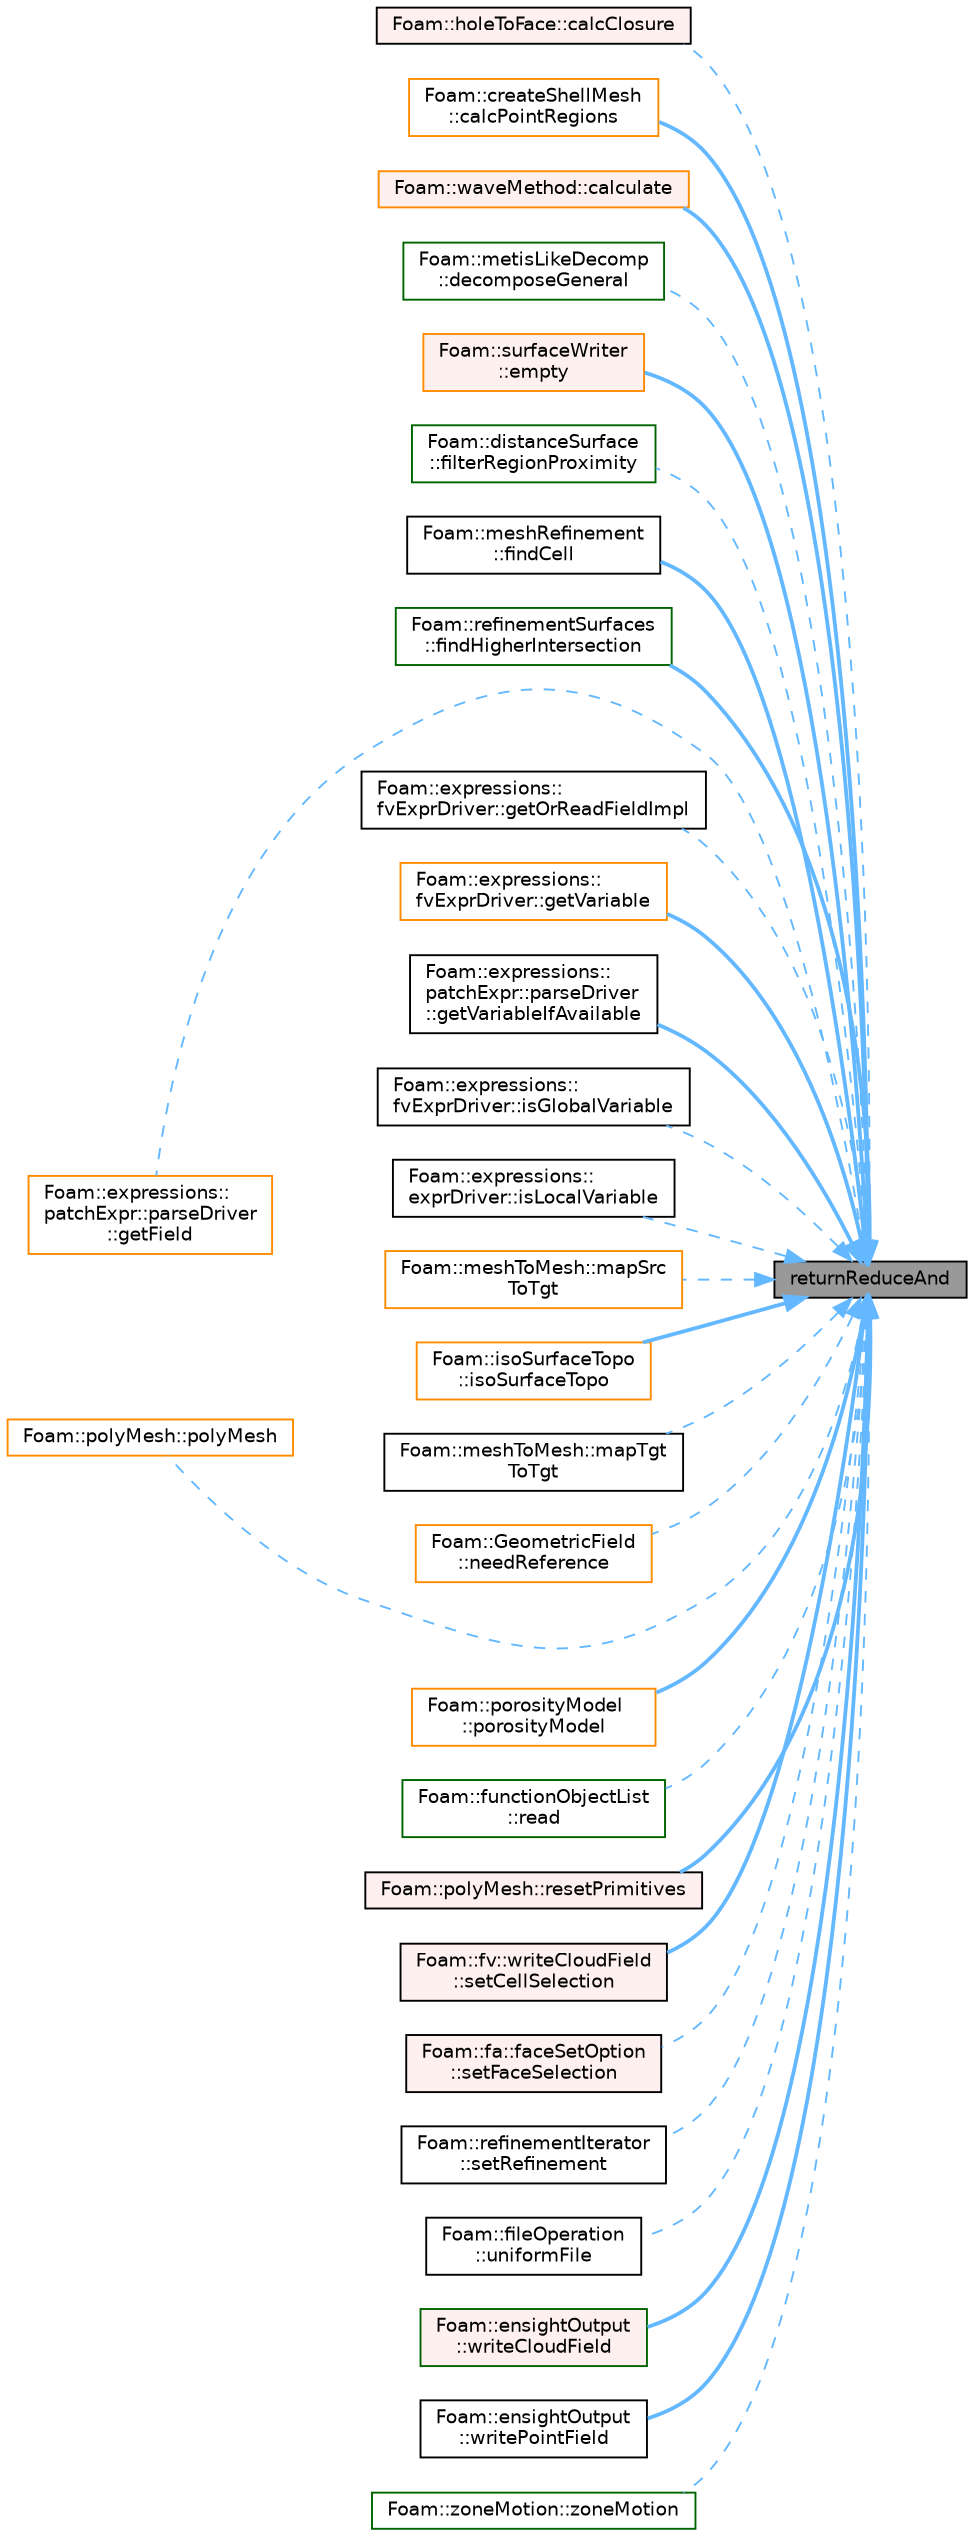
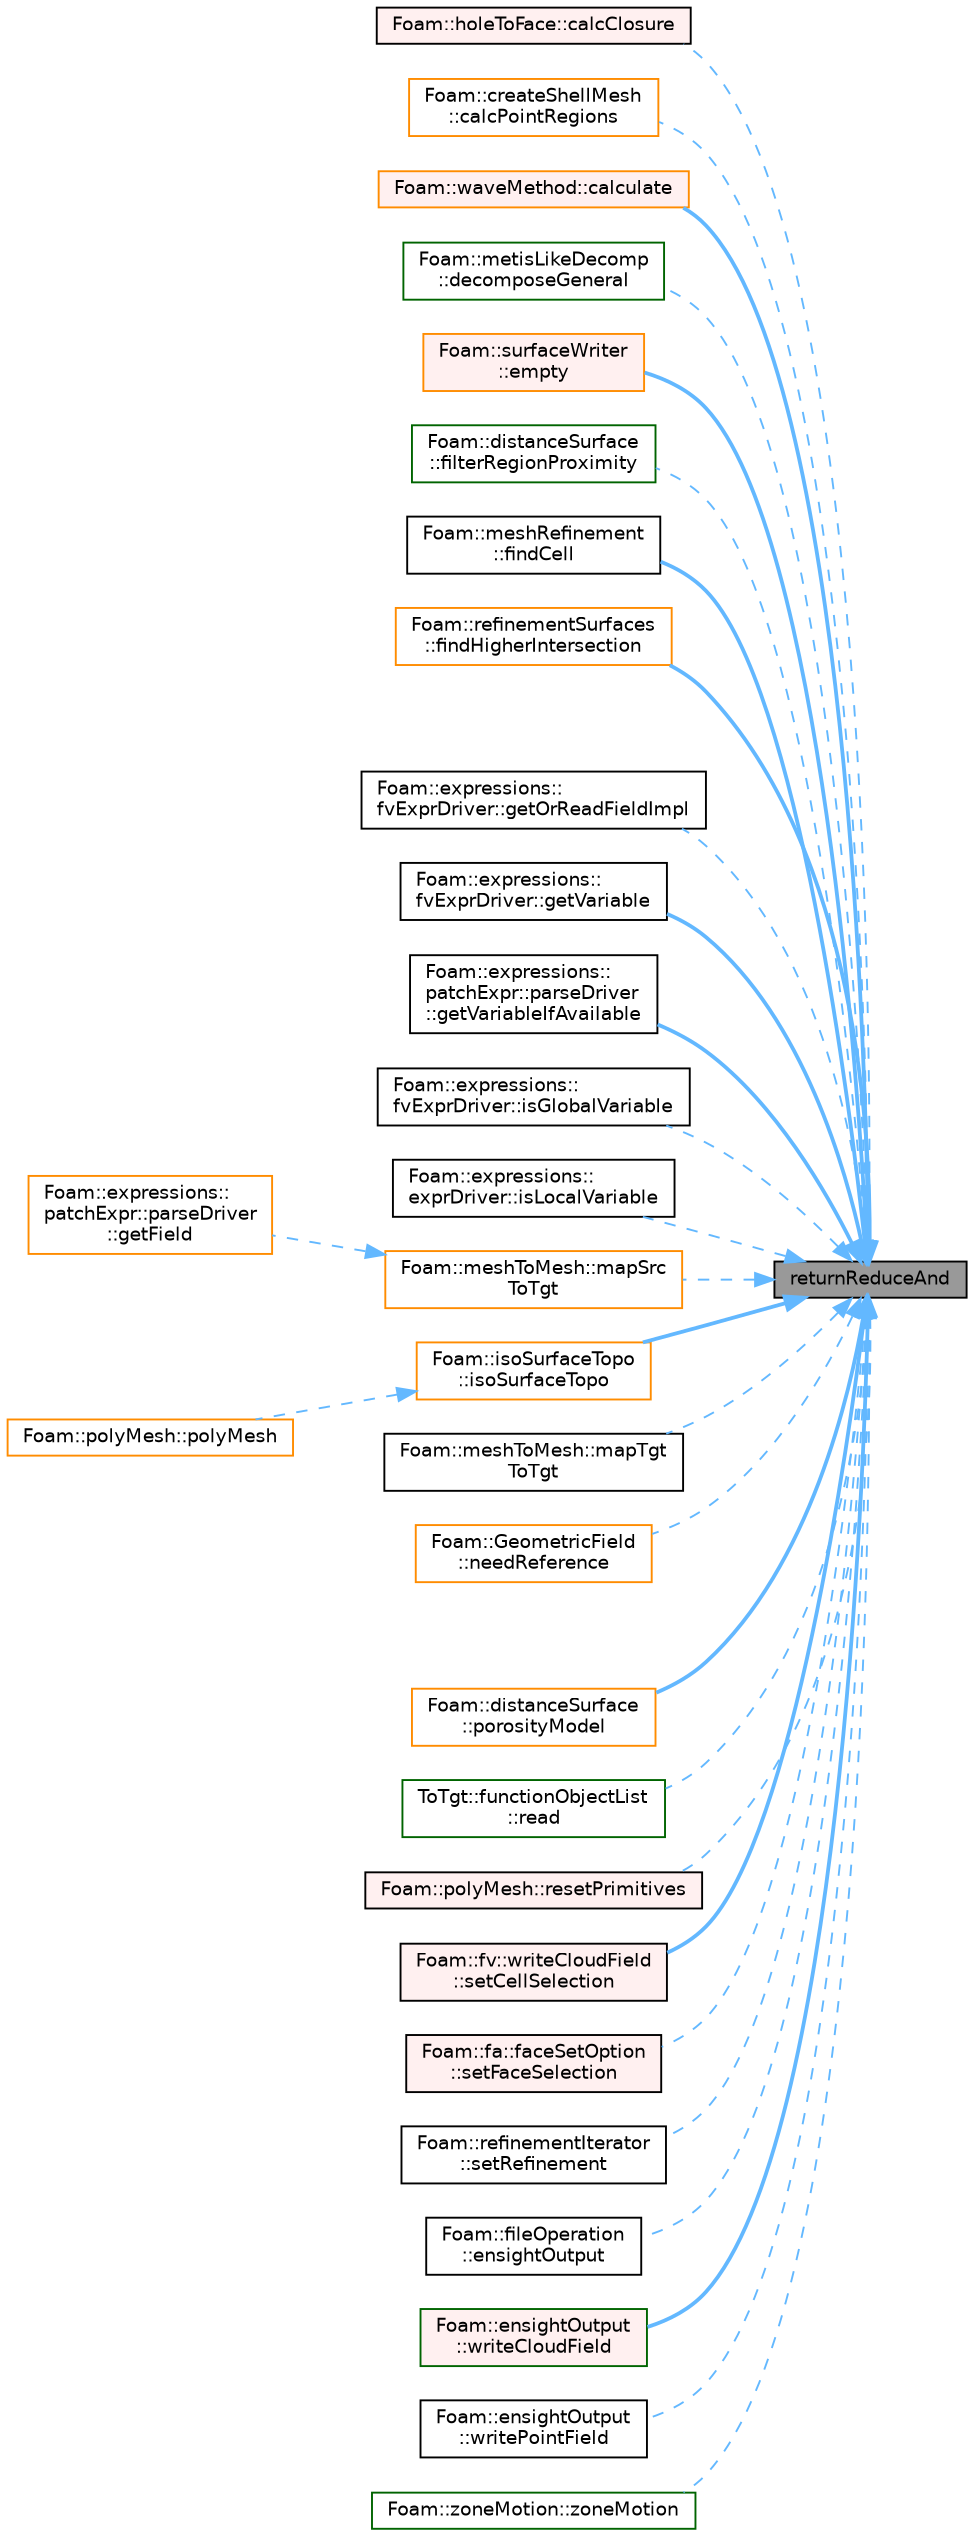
(815, 485) -> (815, 485)
(534, 636) -> (534, 636)
(552, 691) -> (319, 1243)
(534, 891) -> (534, 891)
(835, 1618) -> (835, 1618)
(579, 1647) -> (326, 1407)
(534, 1717) -> (534, 1717)
(534, 1809) -> (534, 1809)
(836, 1895) -> (836, 1895)
(534, 2246) -> (534, 2246)
